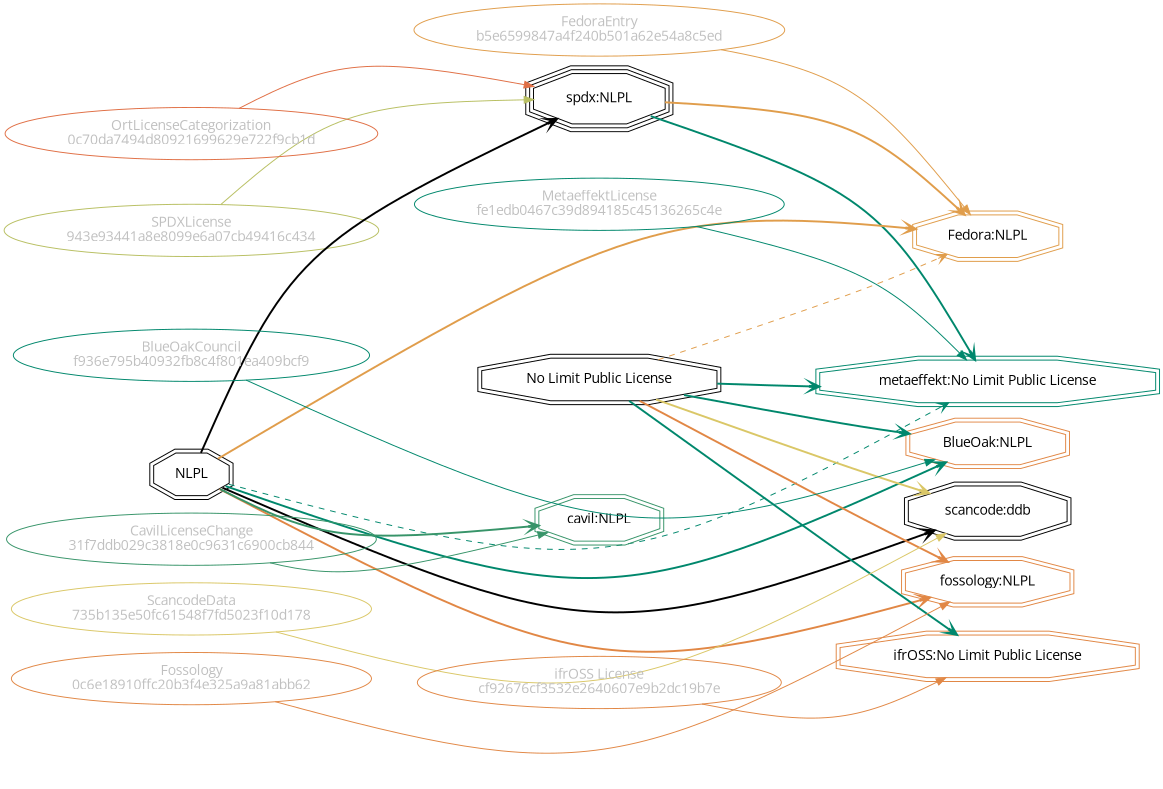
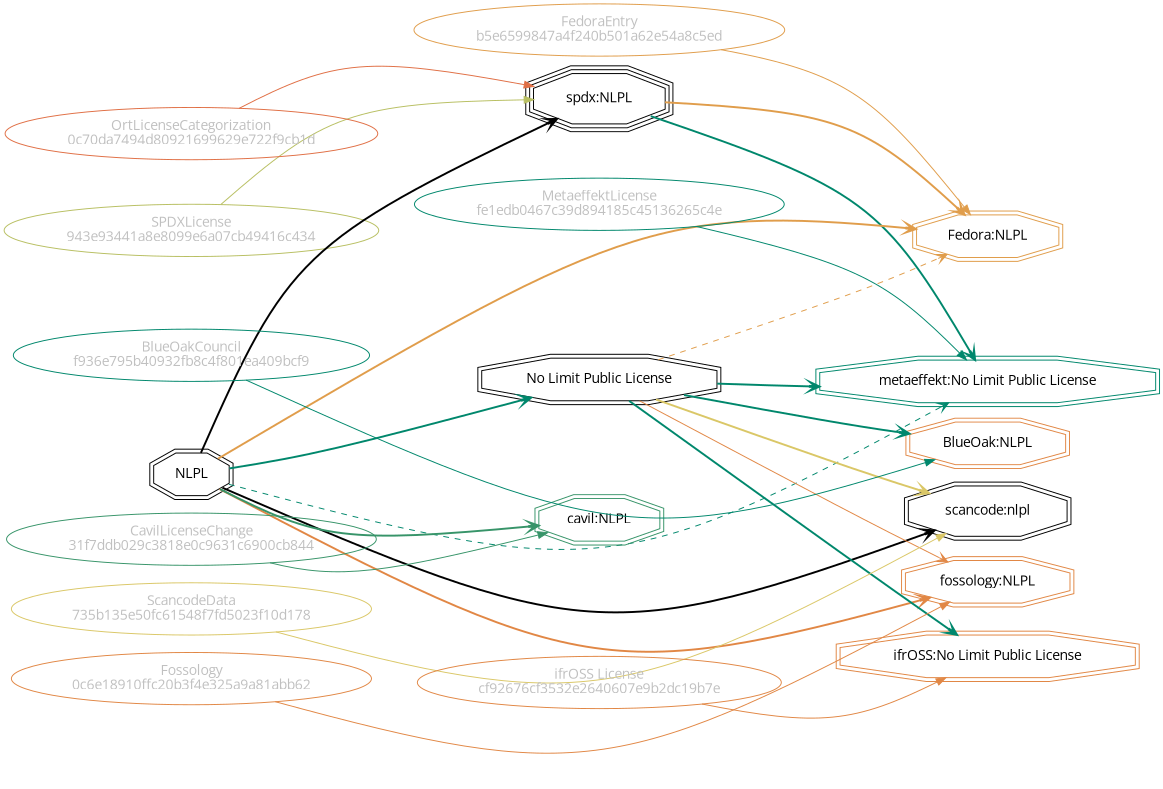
(781, 476) -> (781, 476)
(988, 511) -> (988, 511)
(585, 577) -> (362, 442)
